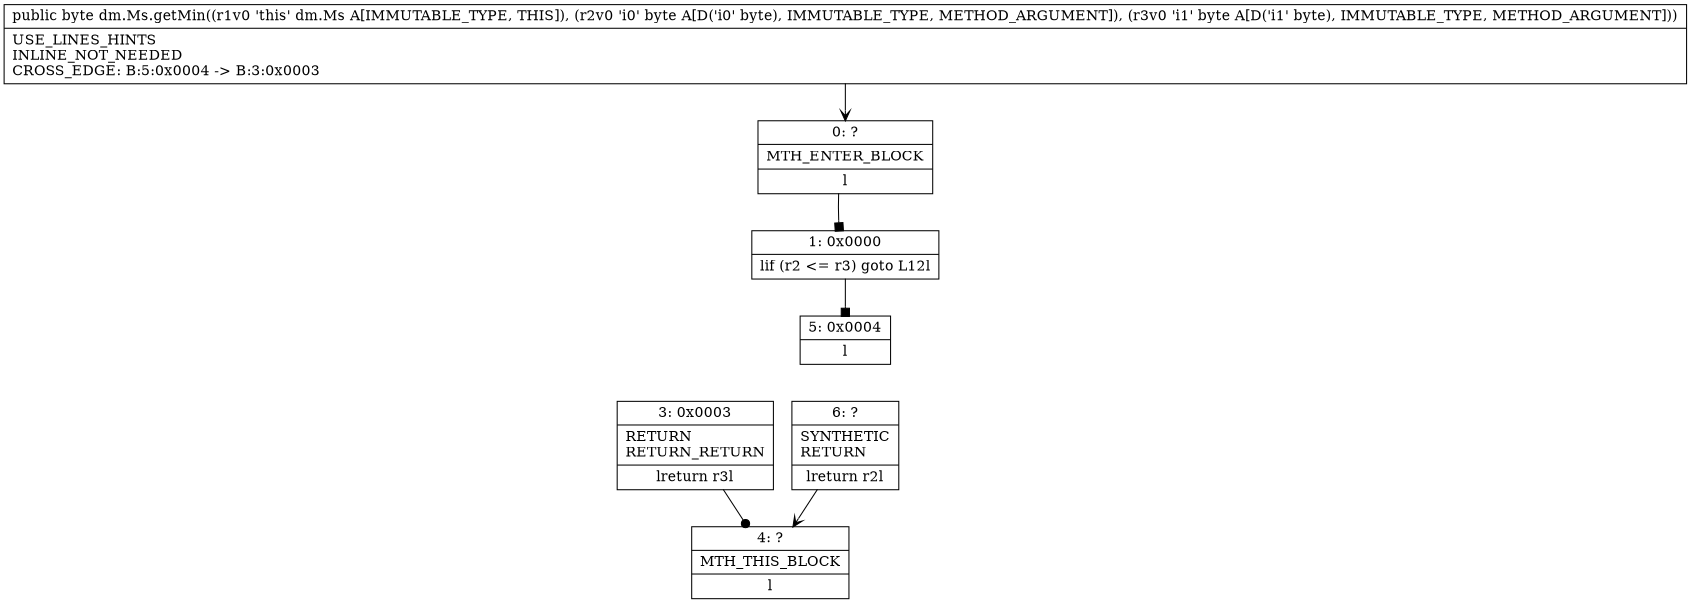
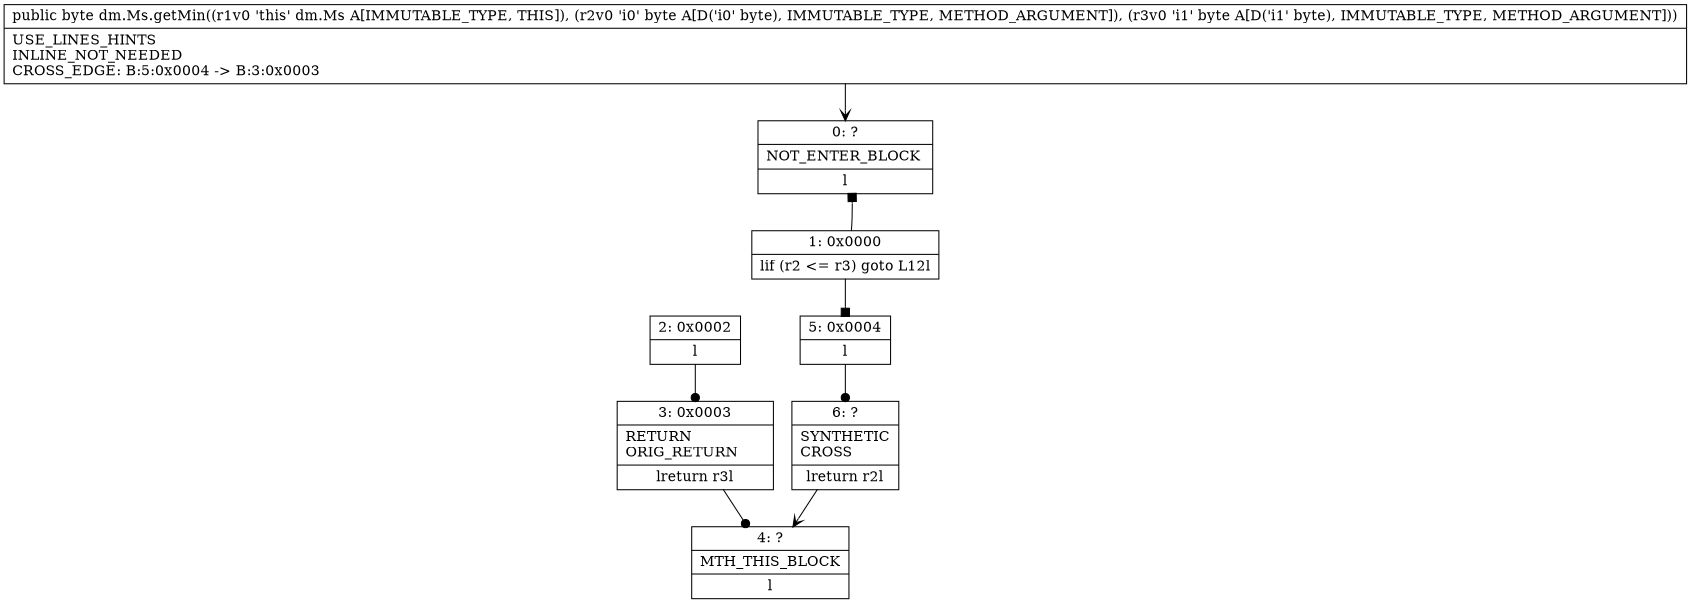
(845, 156) -> (844, 156)
(838, 207) -> (852, 217)
none -> (695, 340)
none -> (845, 379)
(695, 452) -> (682, 452)
(834, 452) -> (827, 452)
